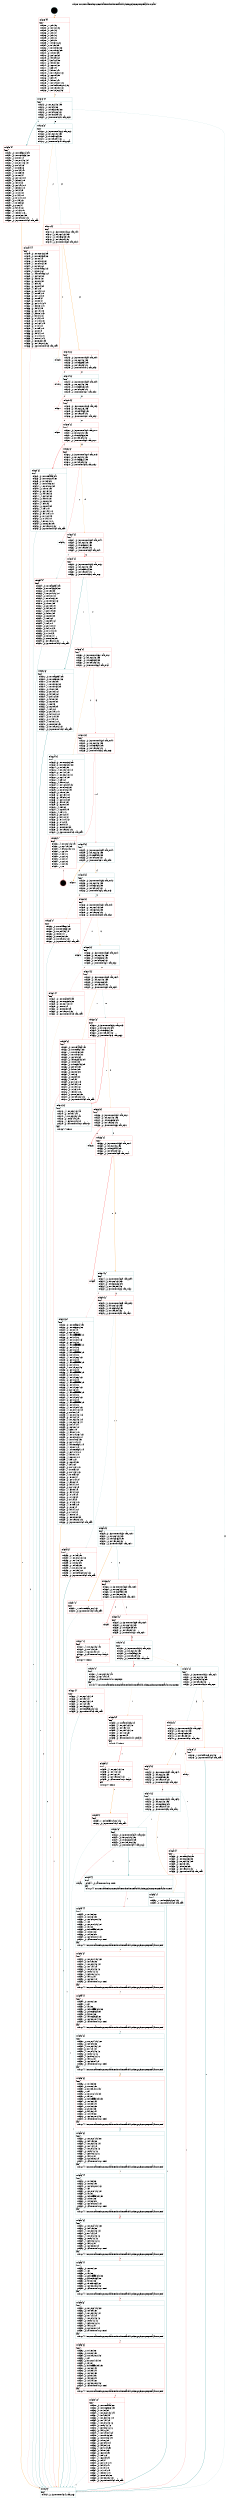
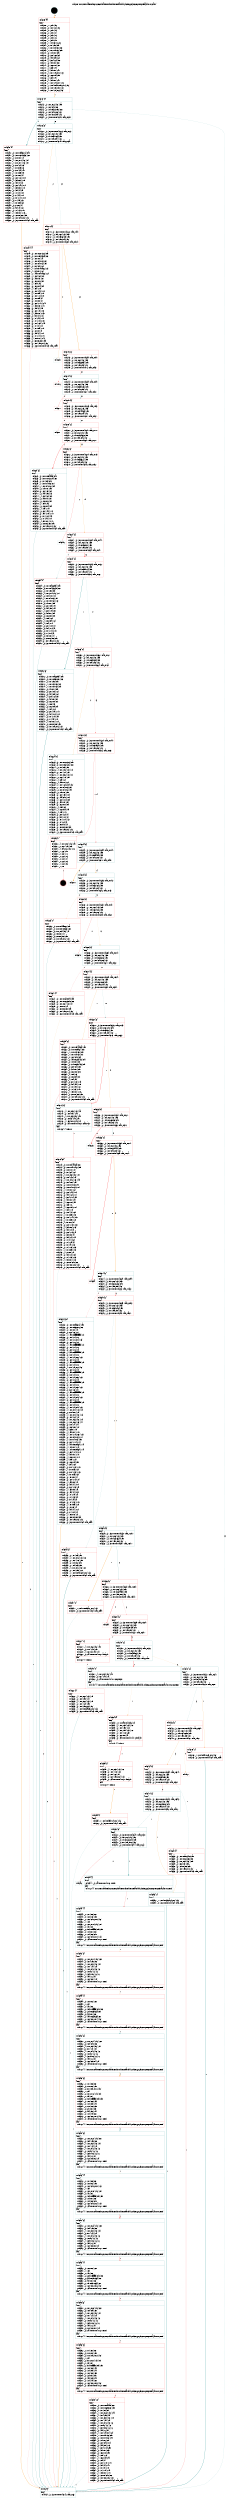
none -> (73, 1214)
